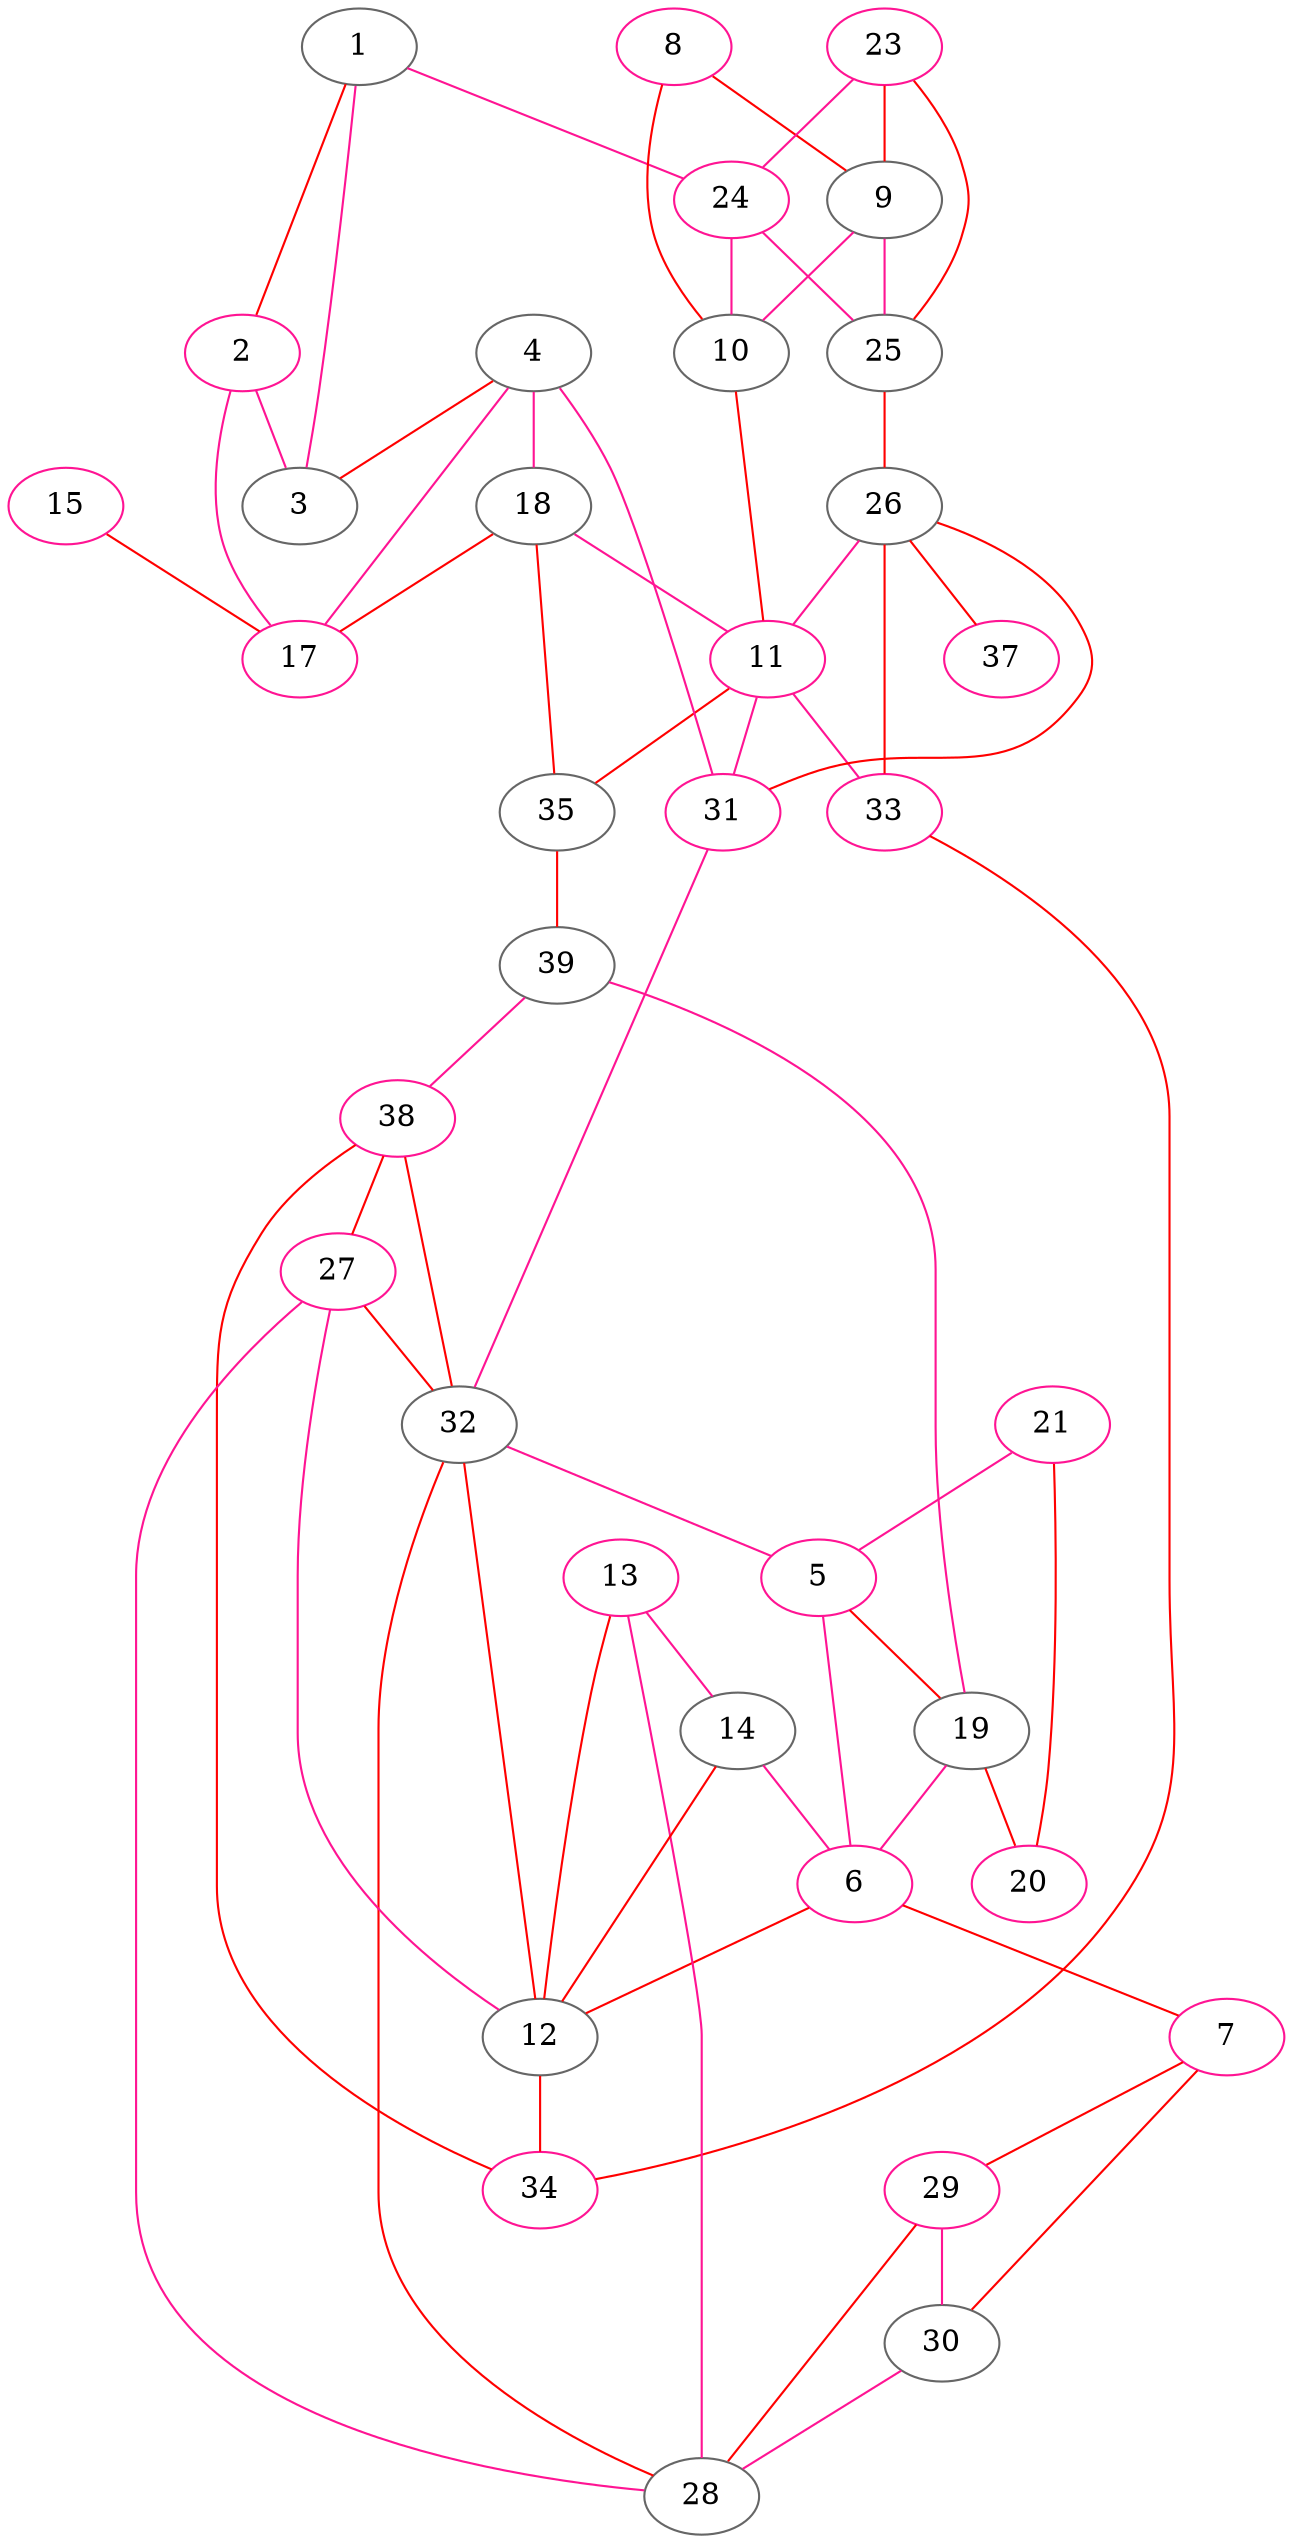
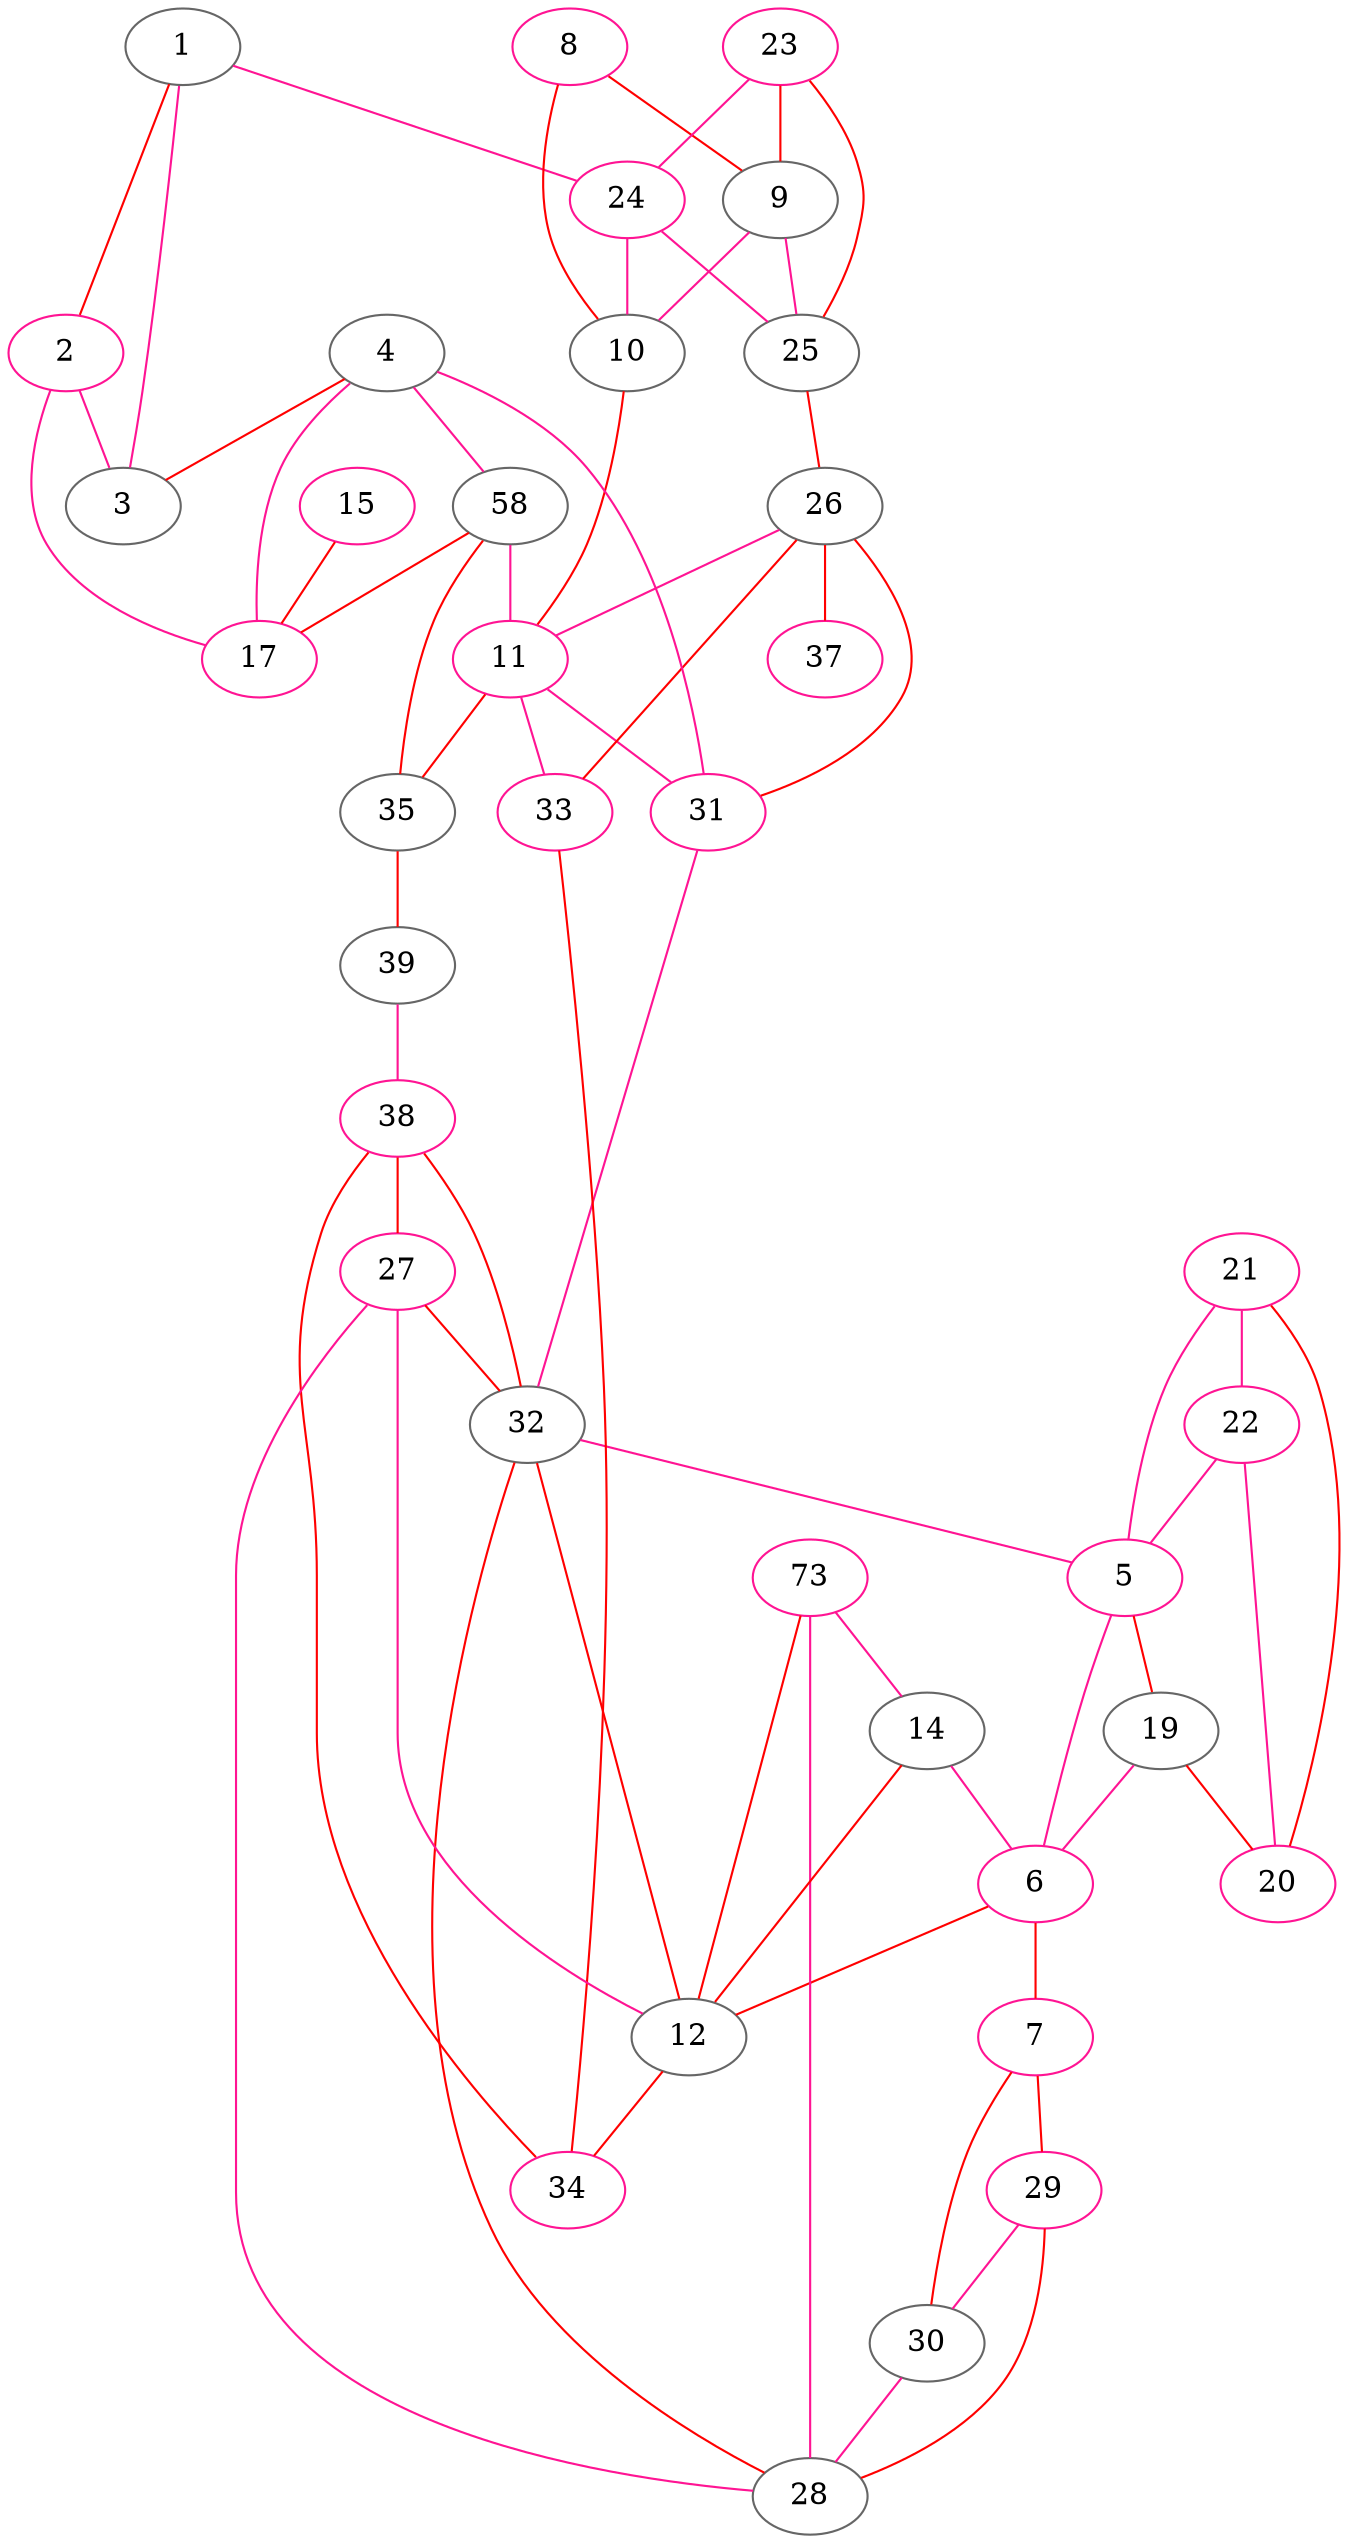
(534, 506) -> (510, 506)
(933, 1251) -> none
none -> (1242, 1425)
(621, 1578) -> (810, 1578)
